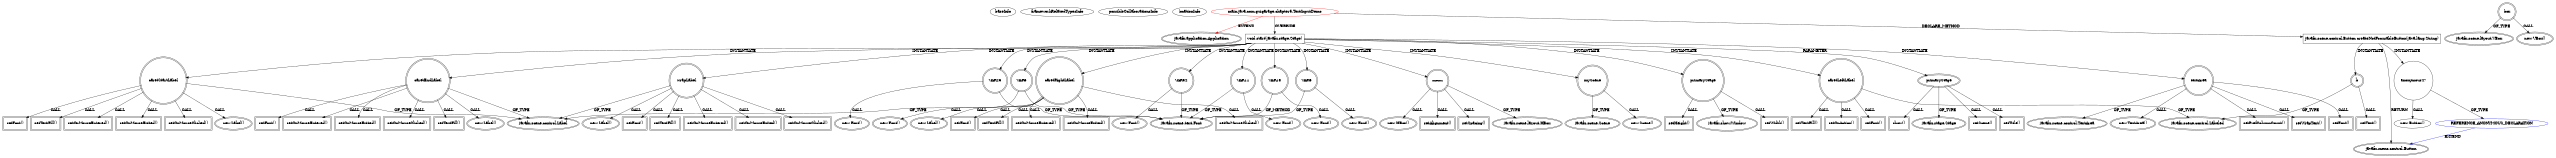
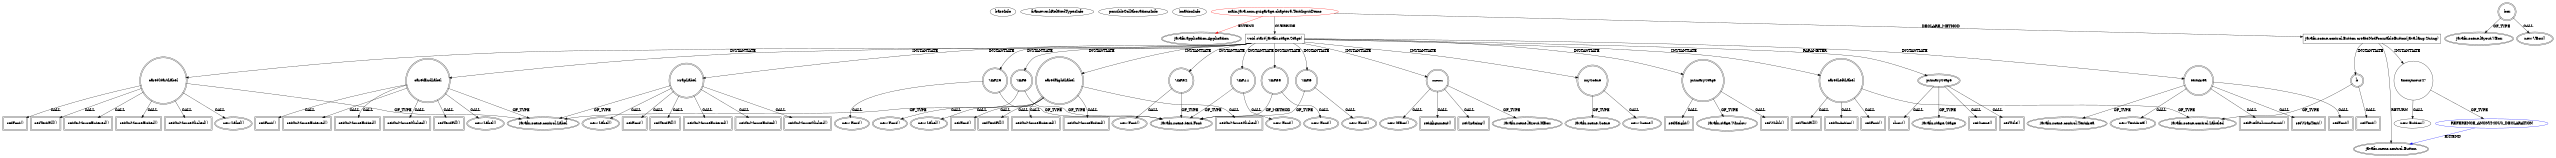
(1275, 81) -> (1275, 81)
(1727, 124) -> (1727, 124)
